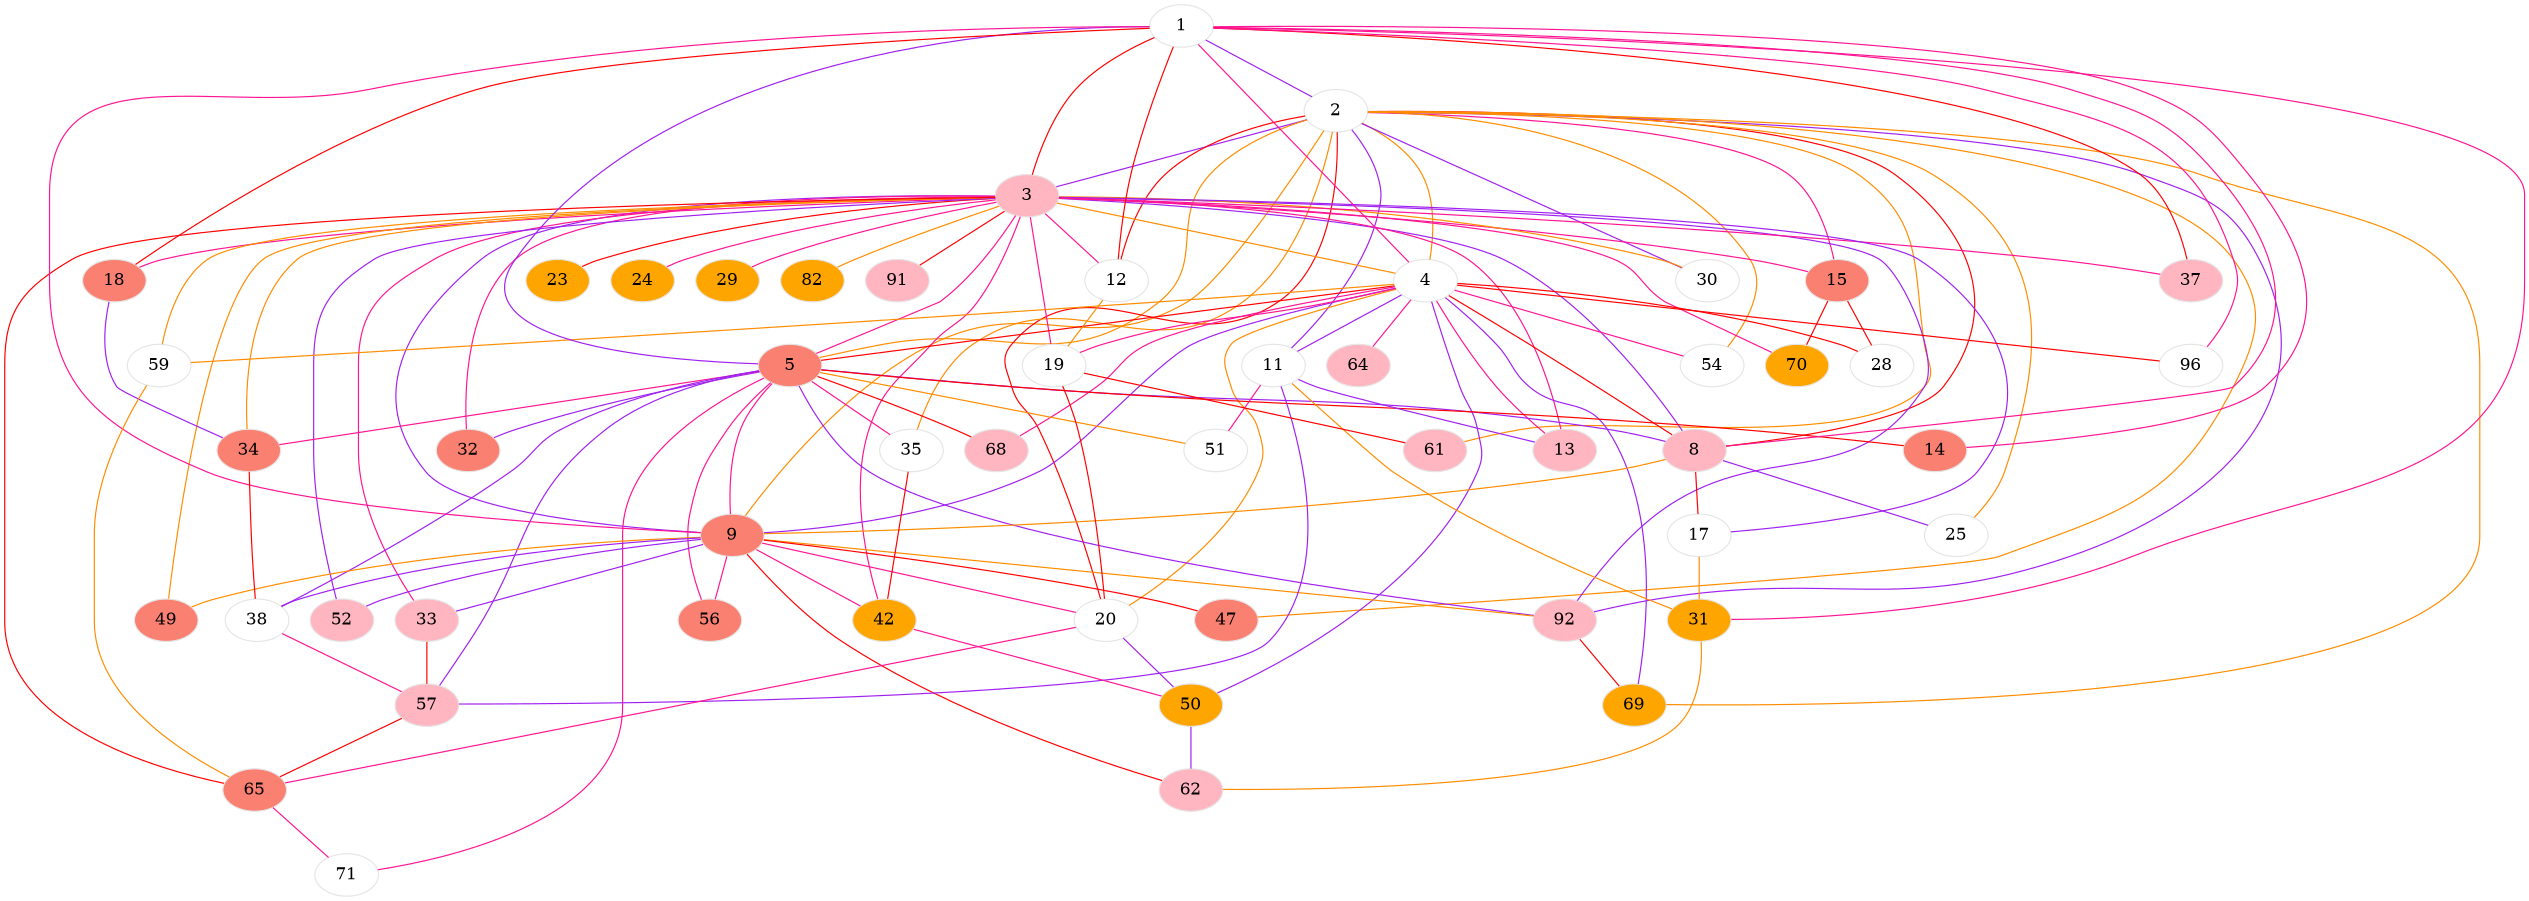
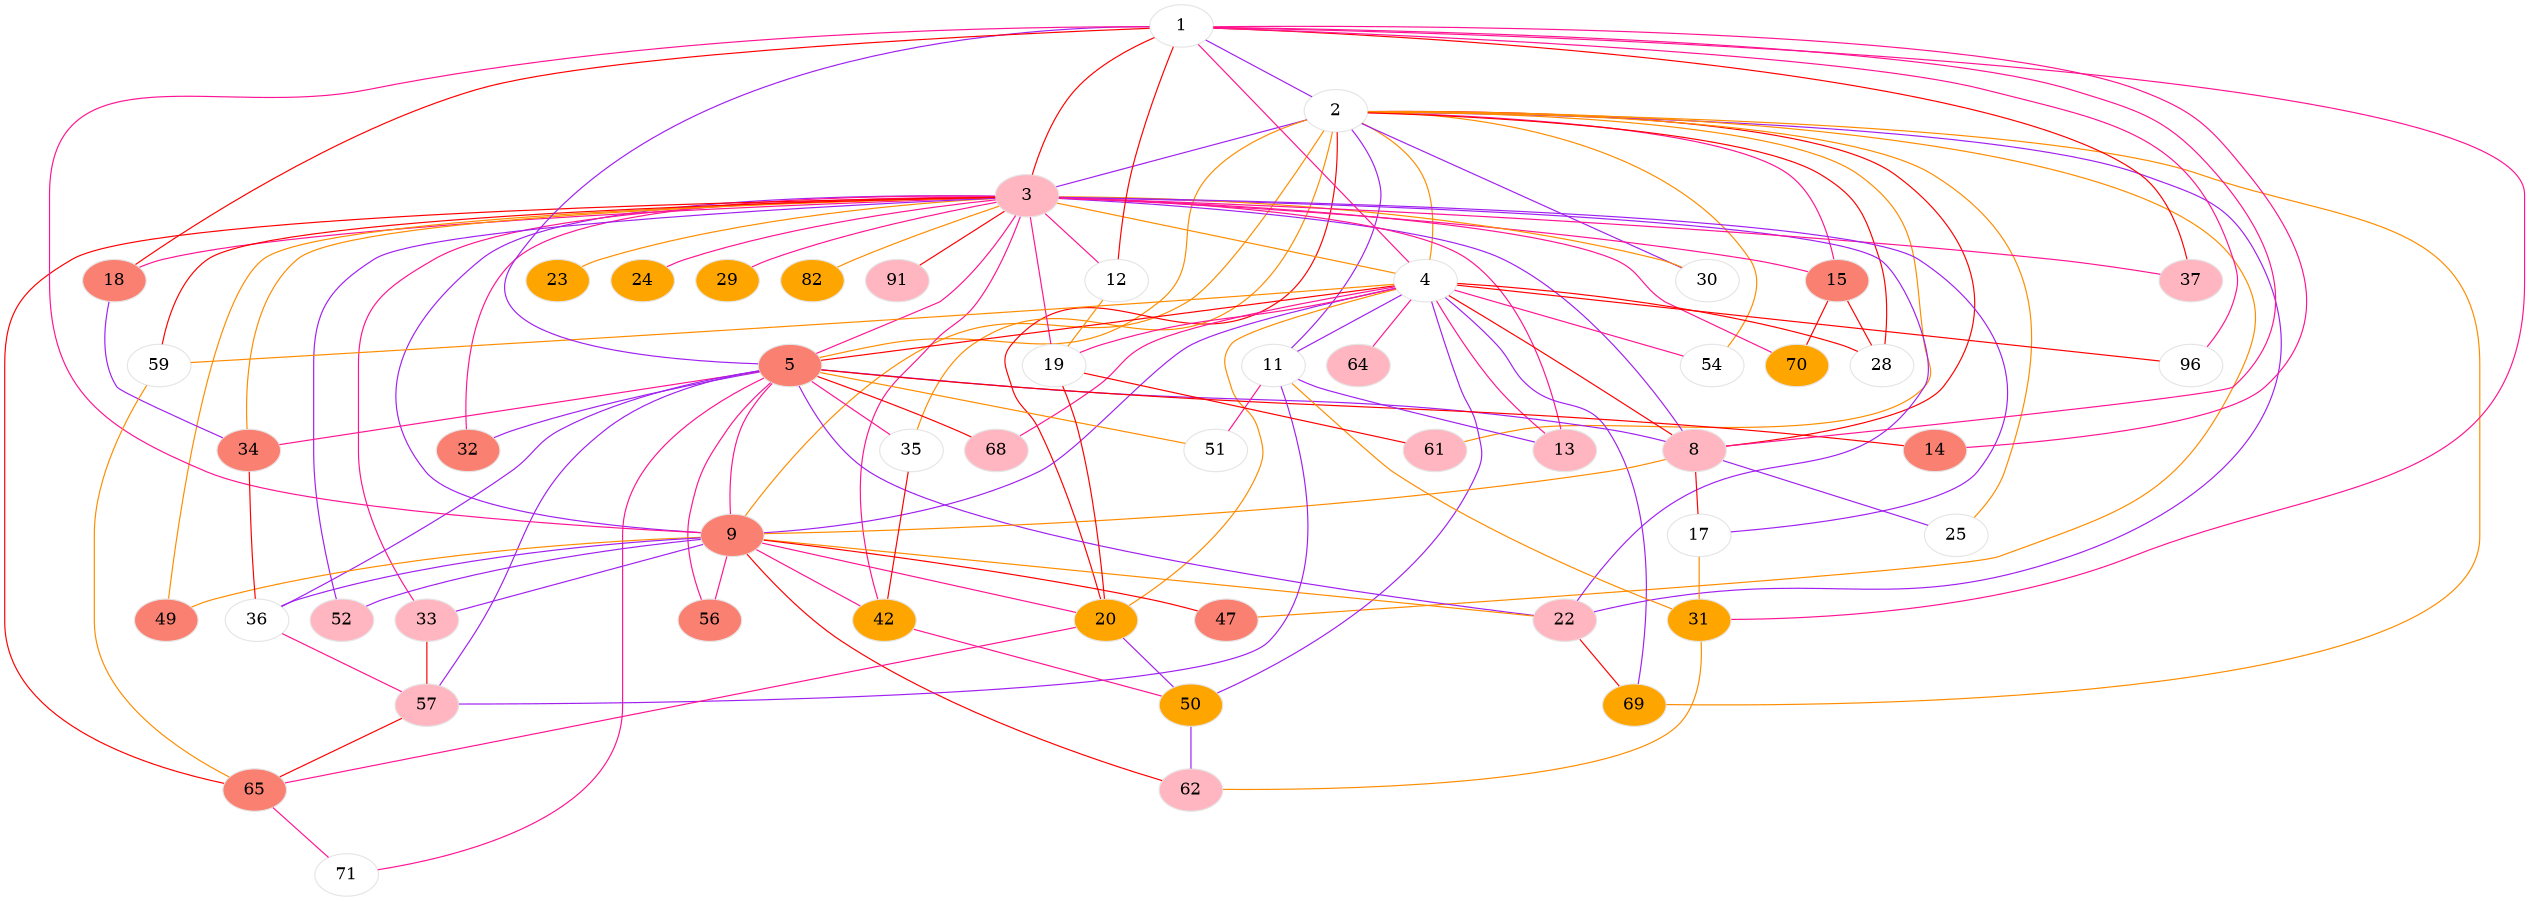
(1182, 161) -> (1772, 156)
(550, 214) -> (550, 214)
(786, 220) -> (786, 220)
(257, 620) -> (257, 620)
(1106, 620) -> (1106, 620)
(1565, 620) -> (1565, 620)
